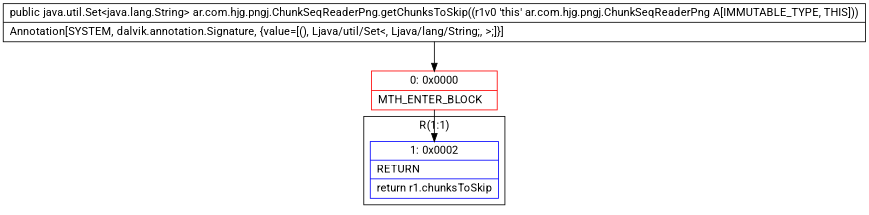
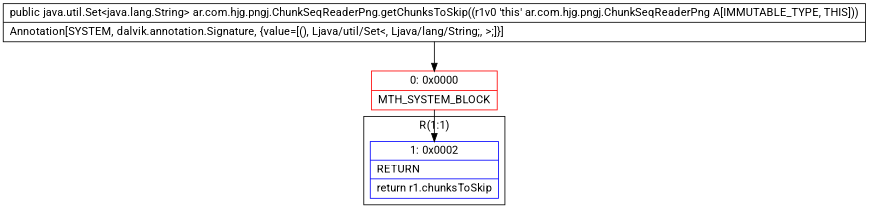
(431, 100) -> (434, 100)
